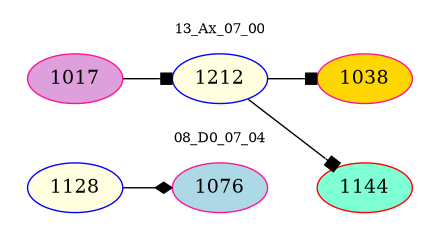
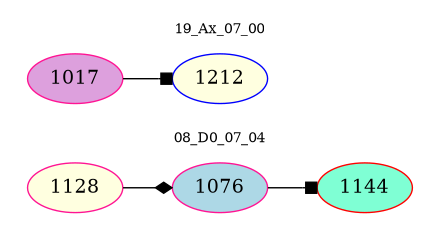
(220, 30) -> (220, 30)
(365, 79) -> none
(294, 135) -> (285, 188)
(75, 188) -> (75, 188)
